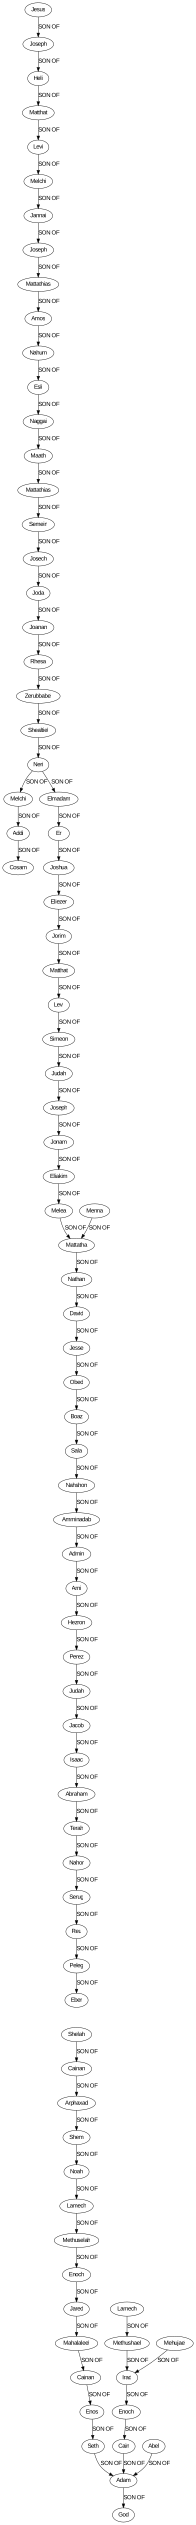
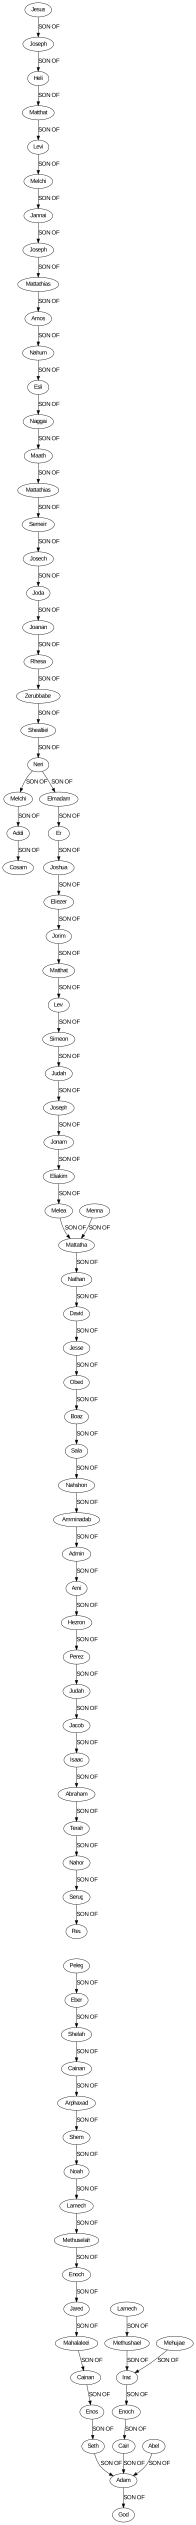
(77, 1947) -> none
none -> (77, 2015)
